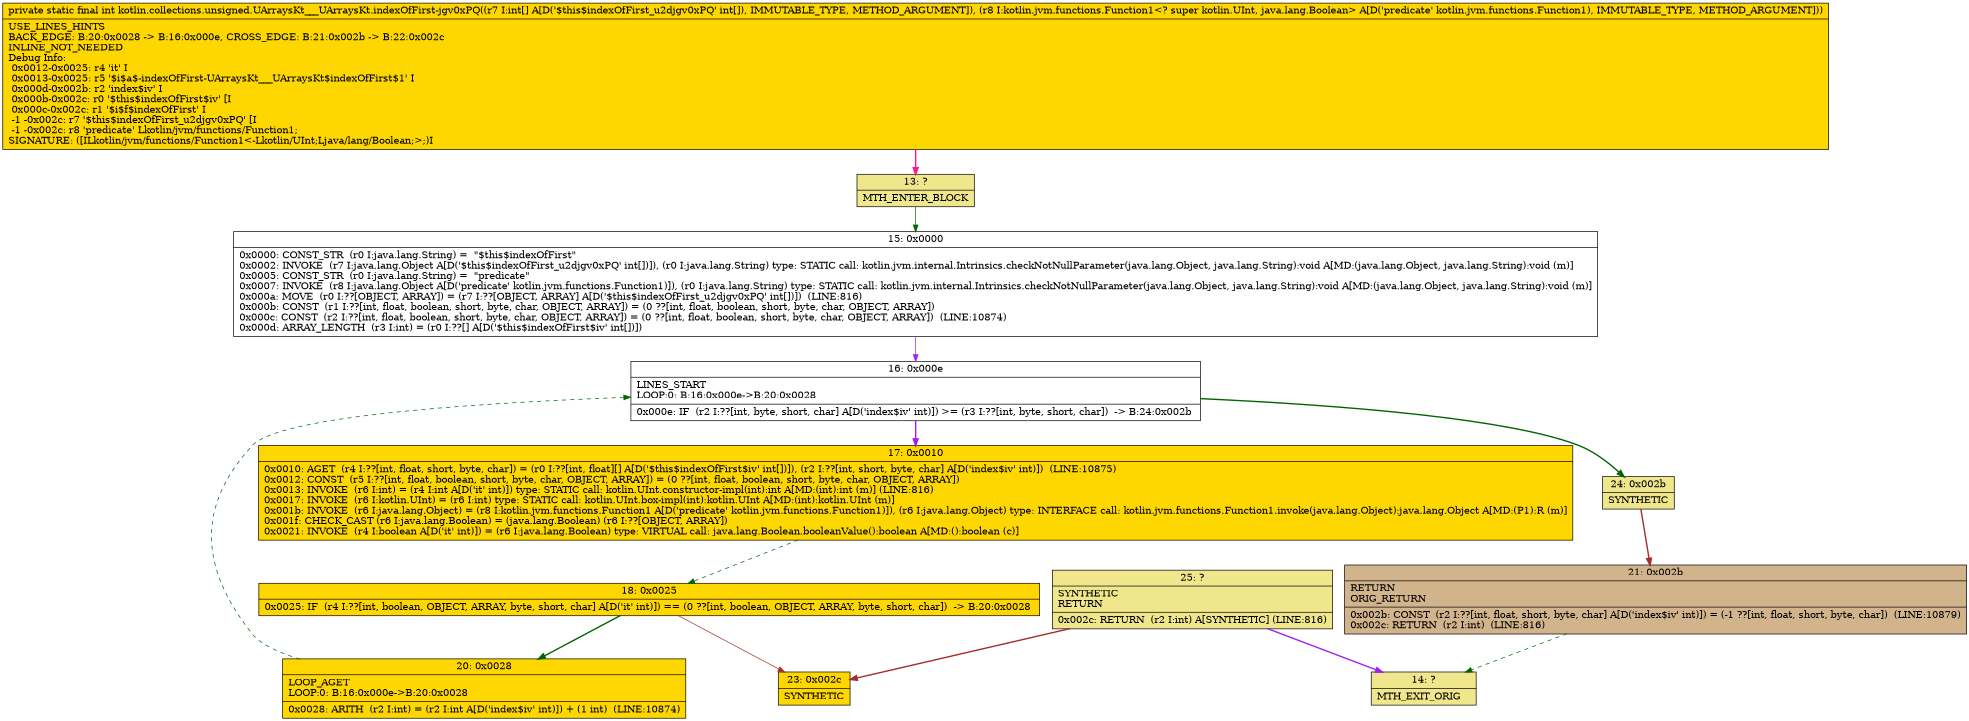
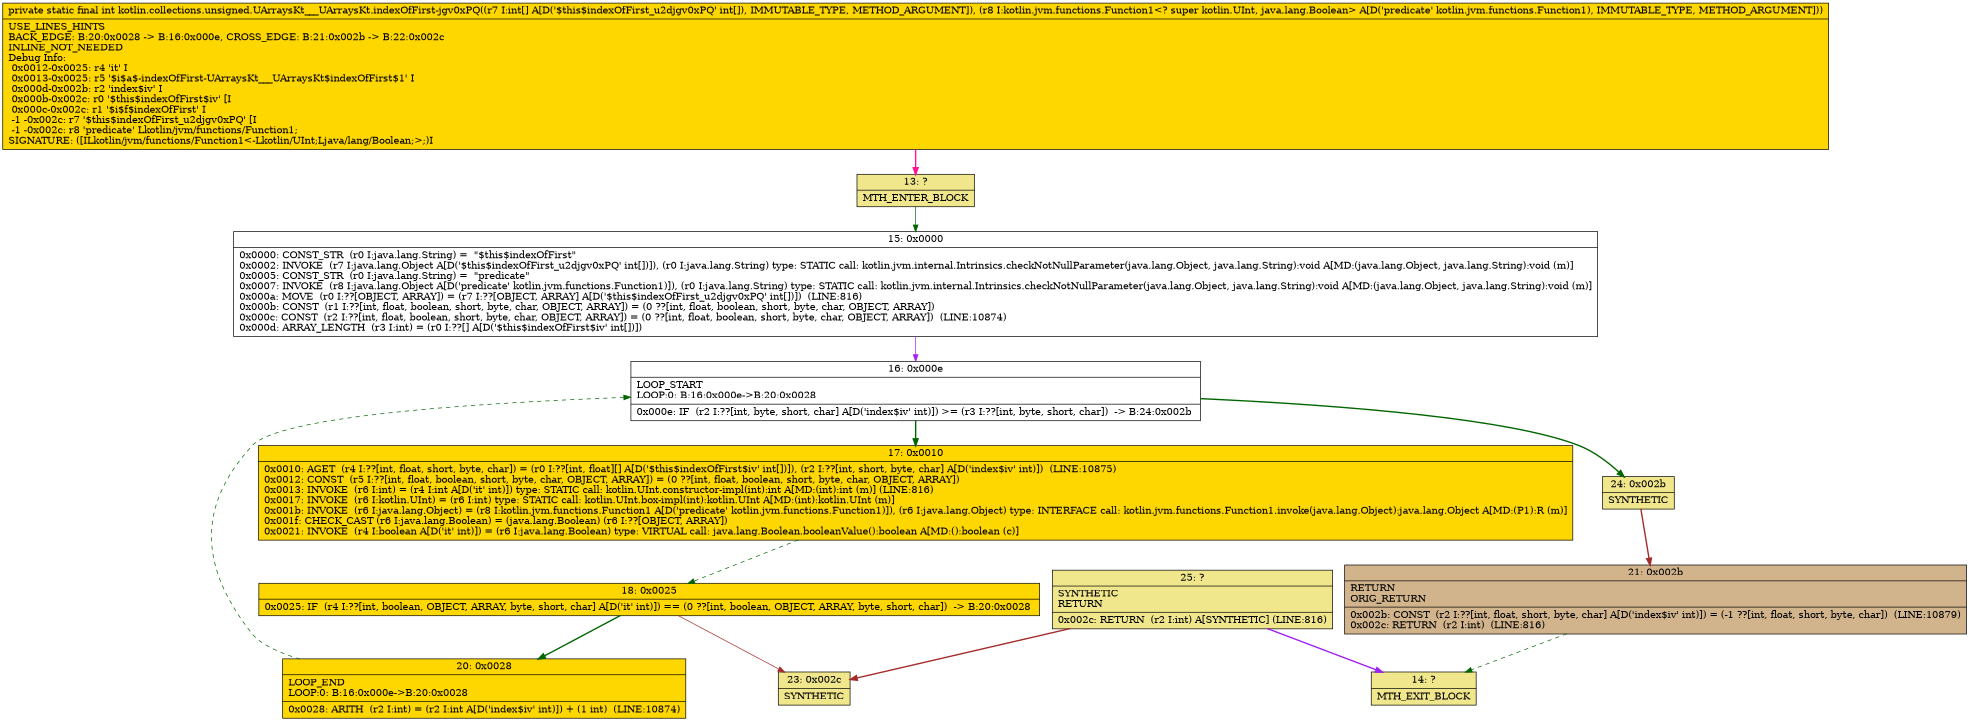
(671, 385) -> (670, 385)
(916, 430) -> (916, 430)
(319, 683) -> (316, 683)
(814, 689) -> (814, 689)
(1419, 696) -> (1424, 696)
